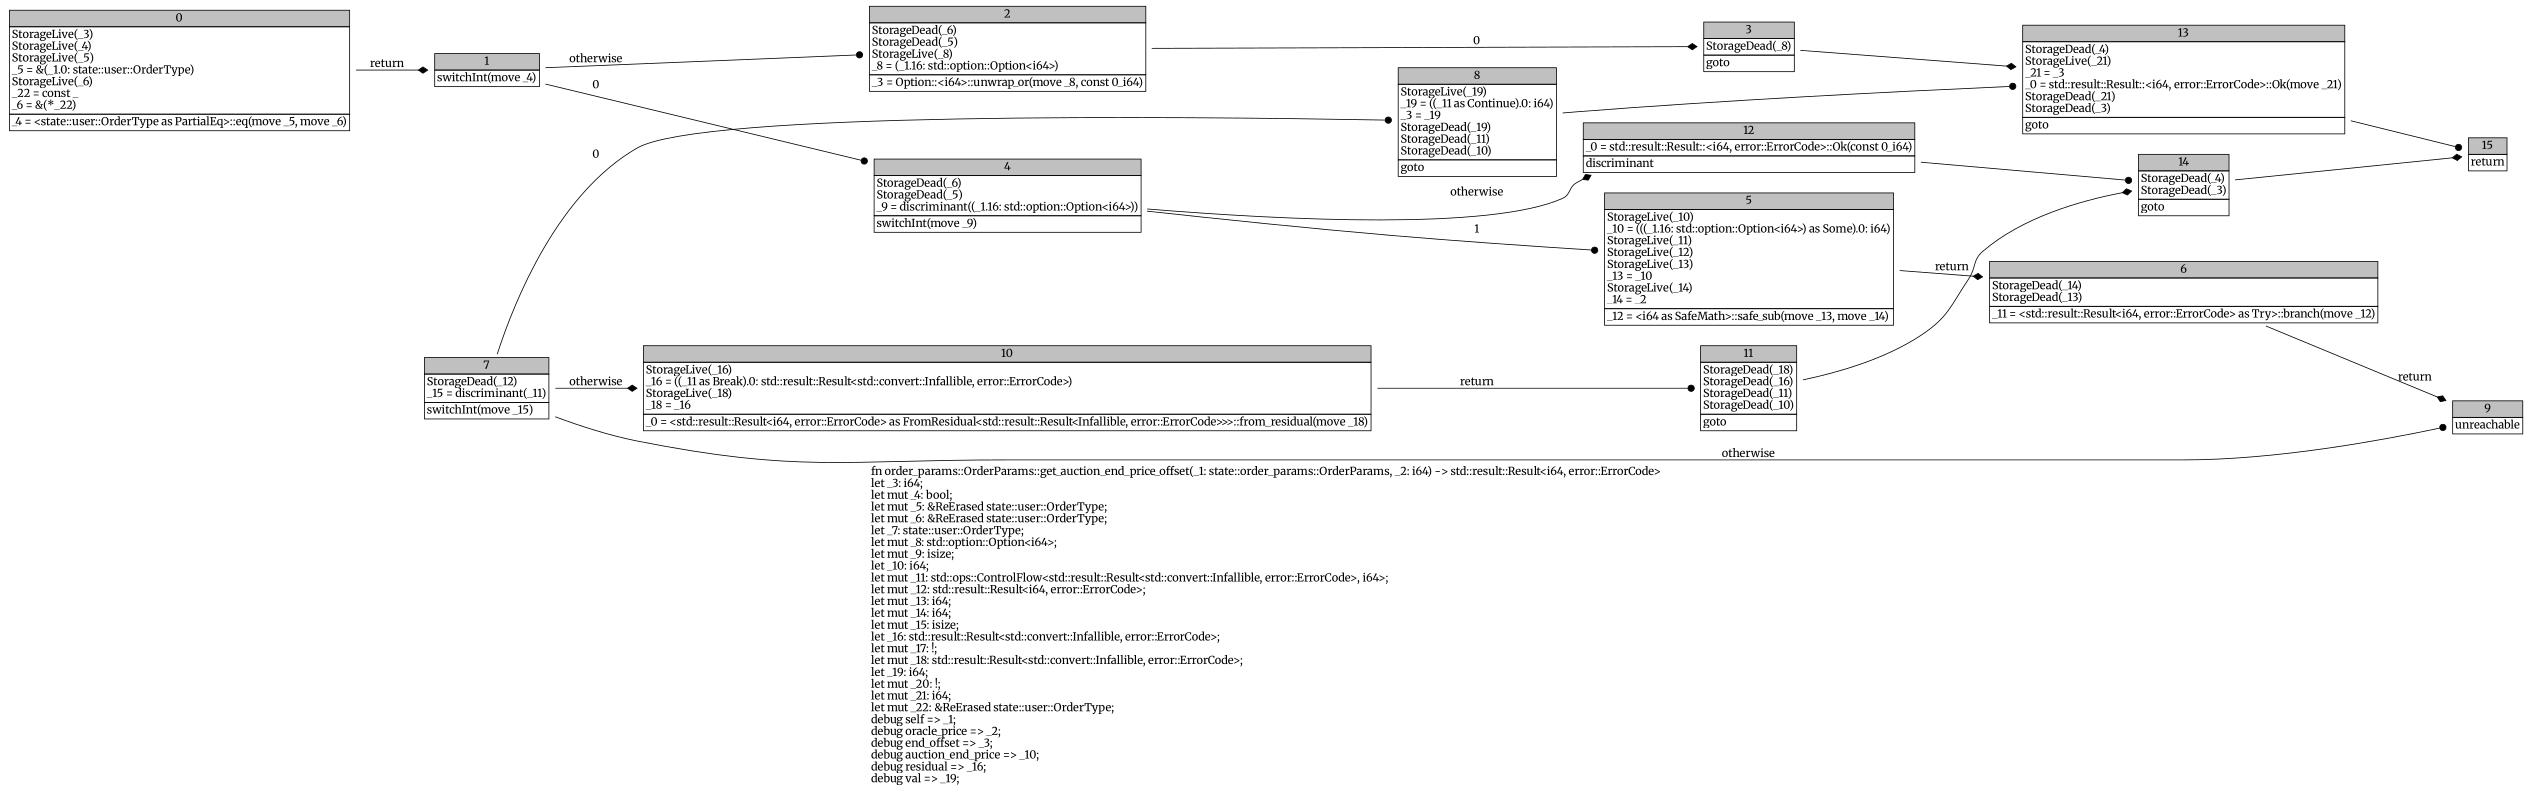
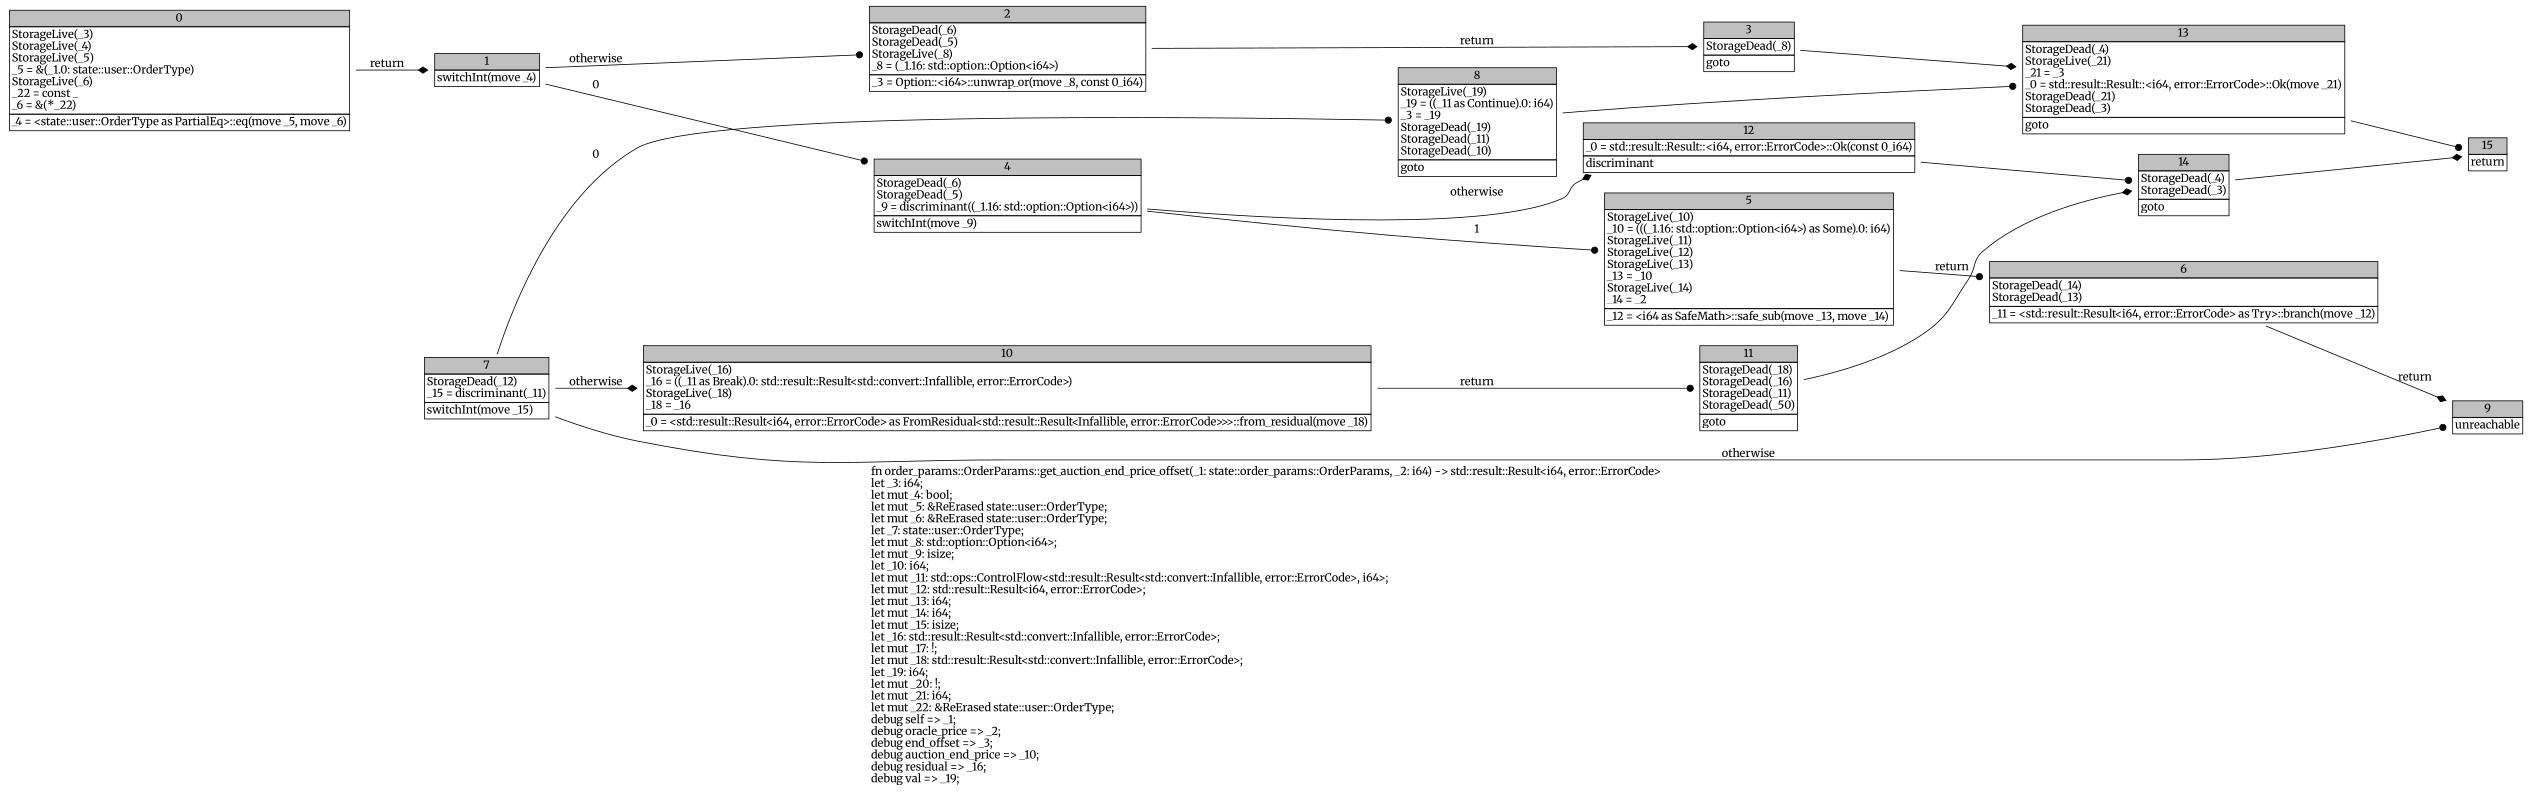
(1477, 41) -> (1477, 41)
(1936, 273) -> (1938, 273)
(1749, 406) -> (1749, 406)
